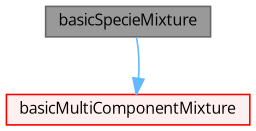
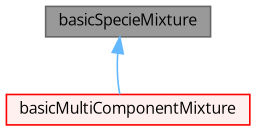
(139, 58) -> (117, 74)
